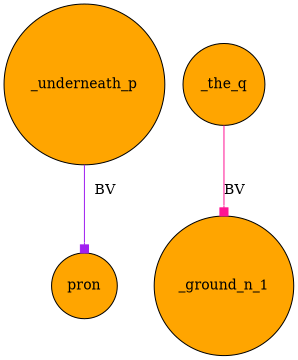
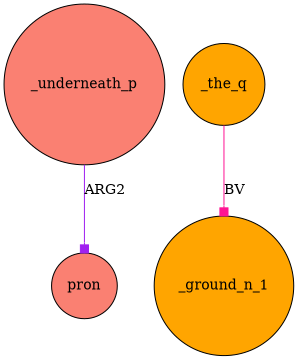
(84, 84) -> (84, 84)
(105, 190) -> (105, 190)
(84, 286) -> (84, 286)
